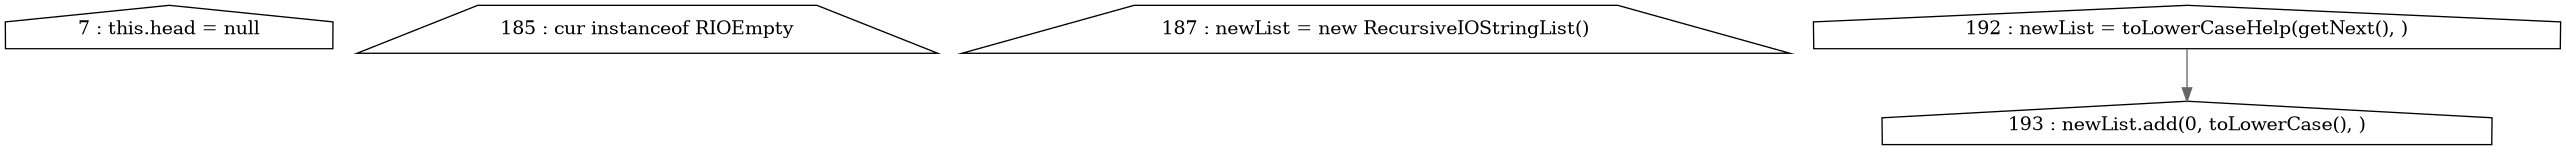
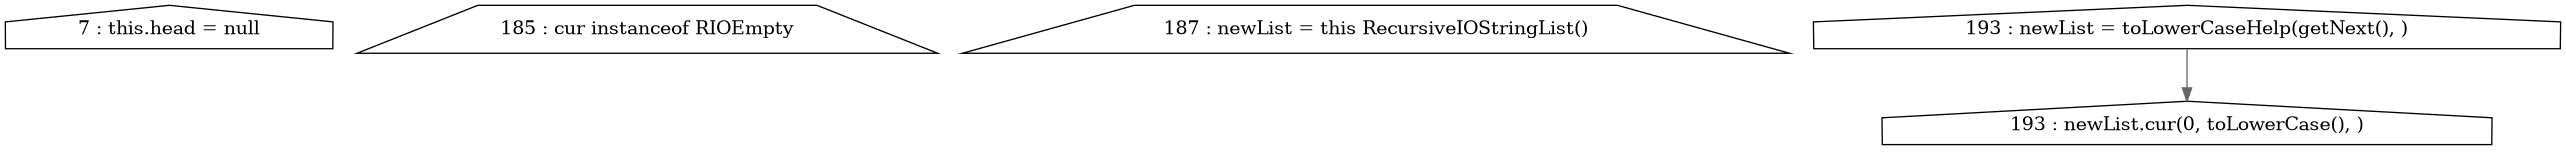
(1376, 29) -> (1376, 29)
(2187, 29) -> (2187, 29)
(2187, 125) -> (2187, 125)
